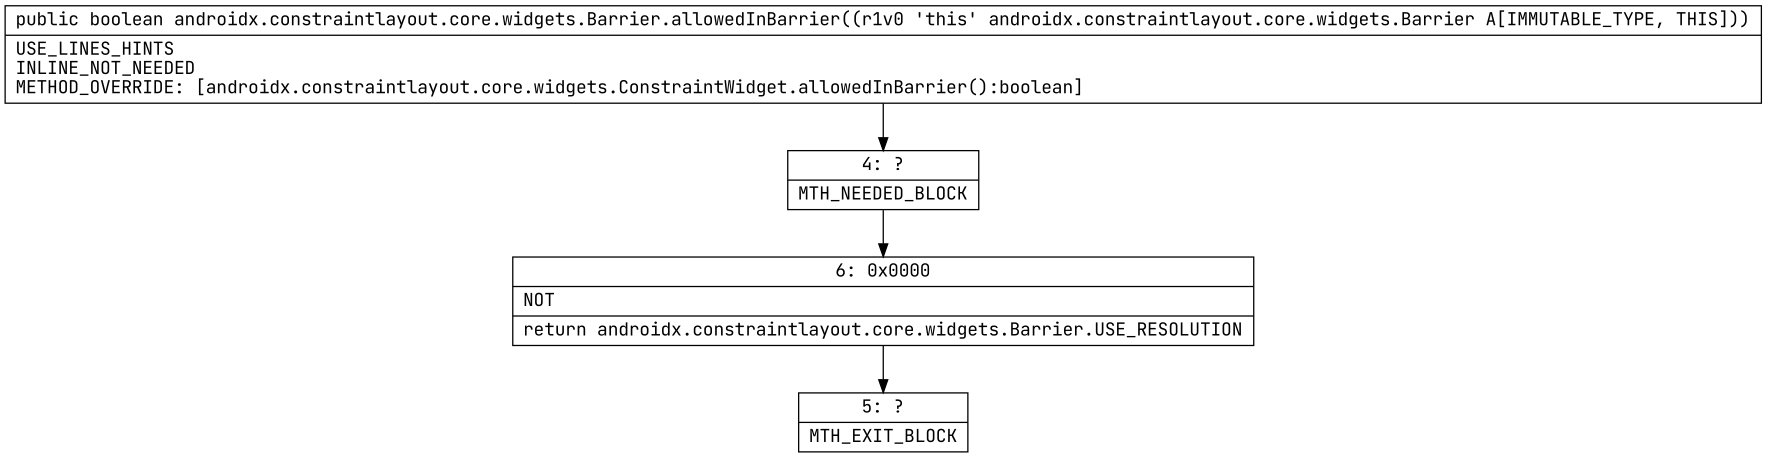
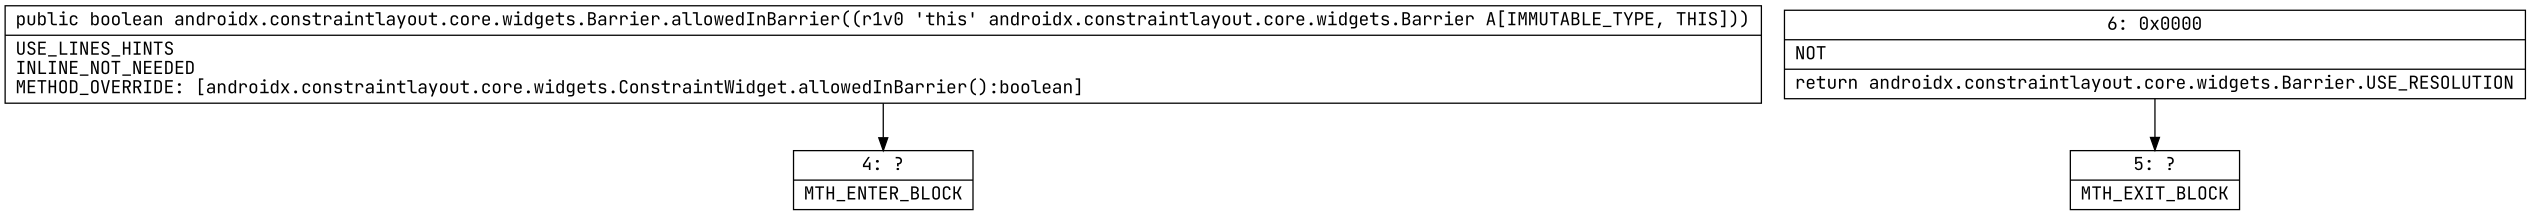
(883, 194) -> (883, 194)
(883, 227) -> none
